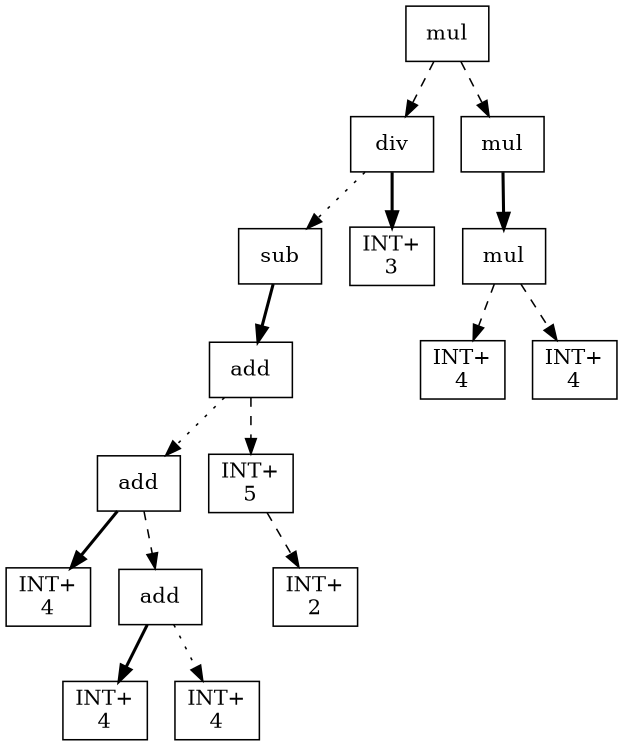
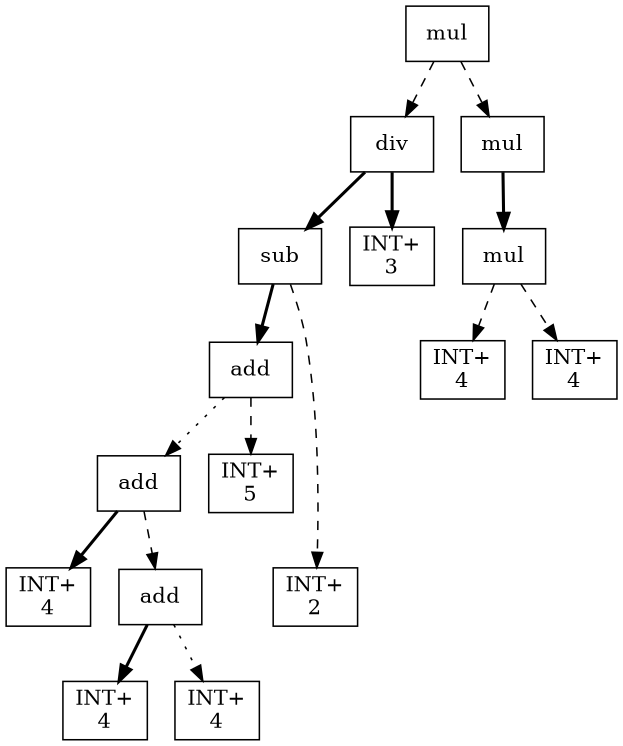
(342, 195) -> (342, 195)
(279, 533) -> (315, 417)
